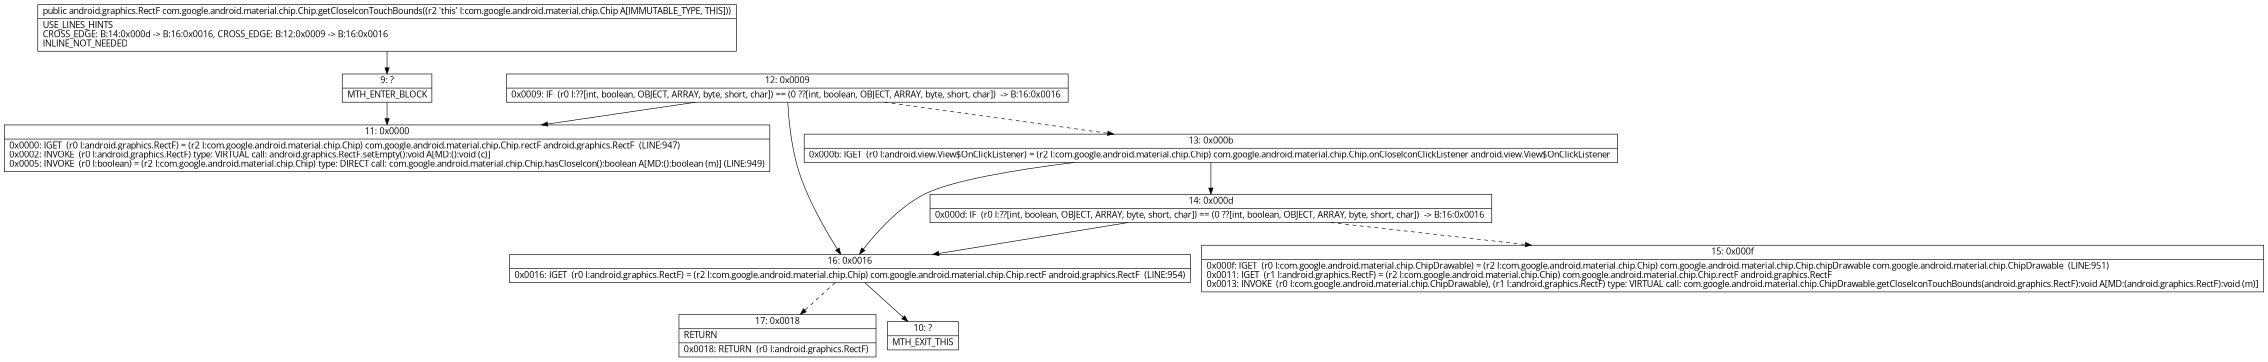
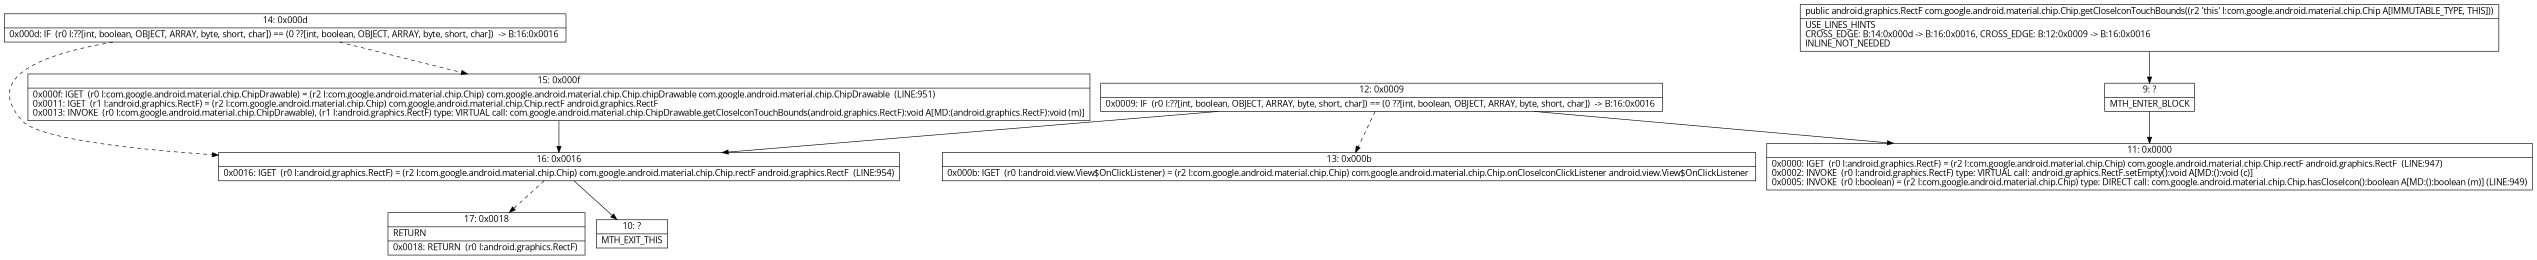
(1211, 175) -> none
(958, 183) -> (559, 133)
(1033, 238) -> (41, 131)
